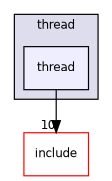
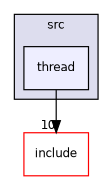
(56, 26) -> (56, 26)
